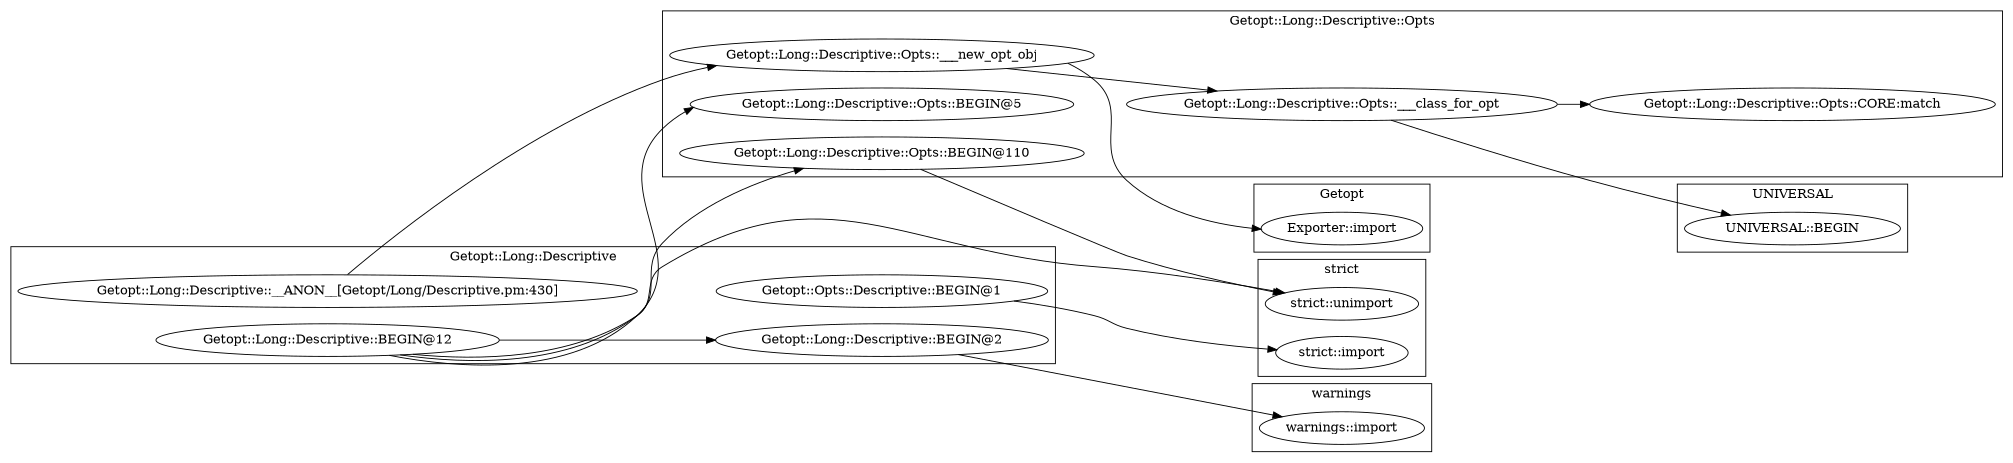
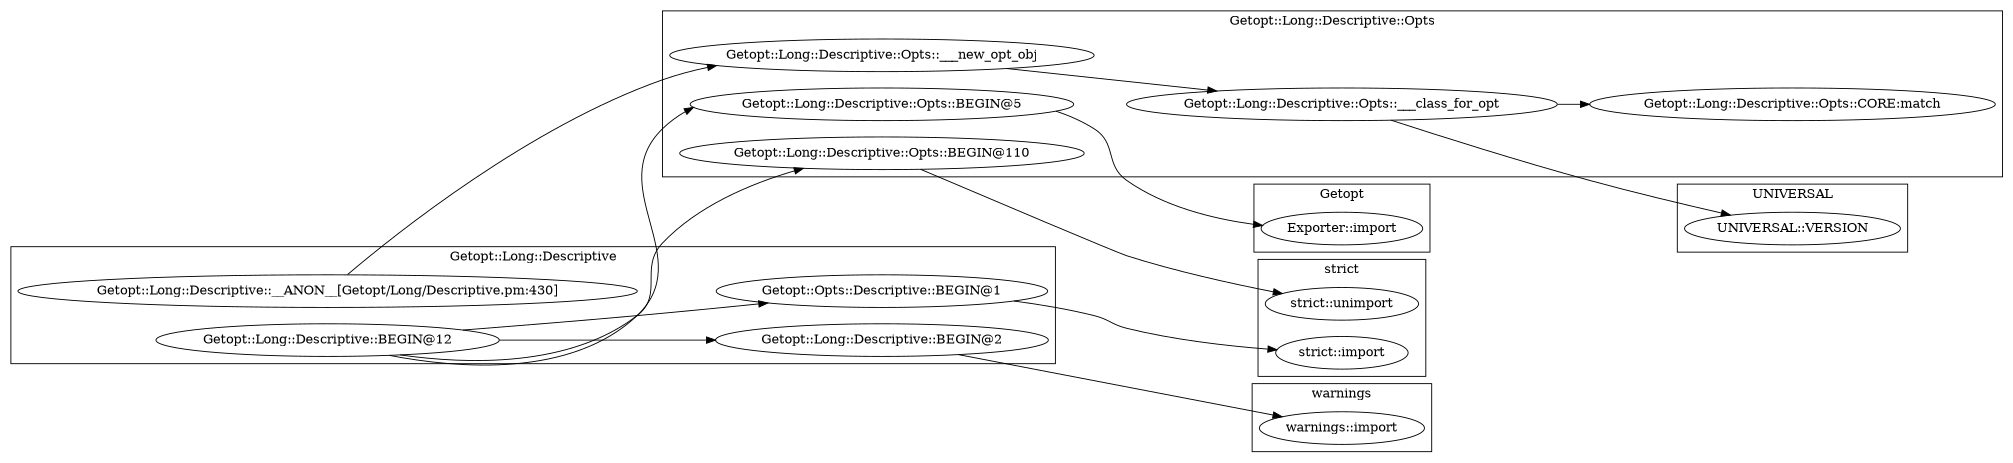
(1130, 183) -> (1140, 189)
(823, 219) -> (611, 318)
(1792, 229) -> (1792, 229)
